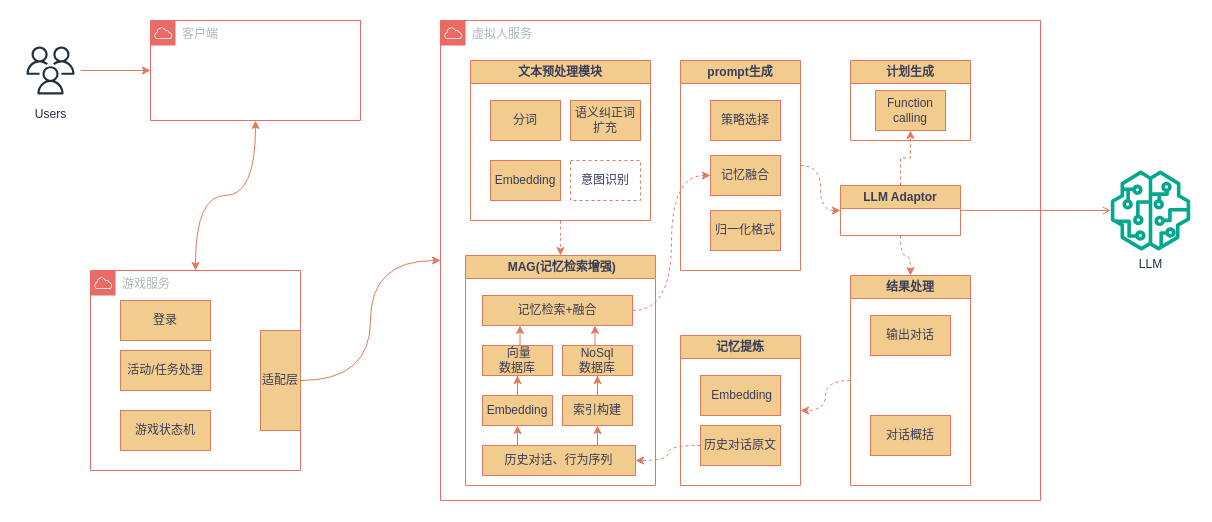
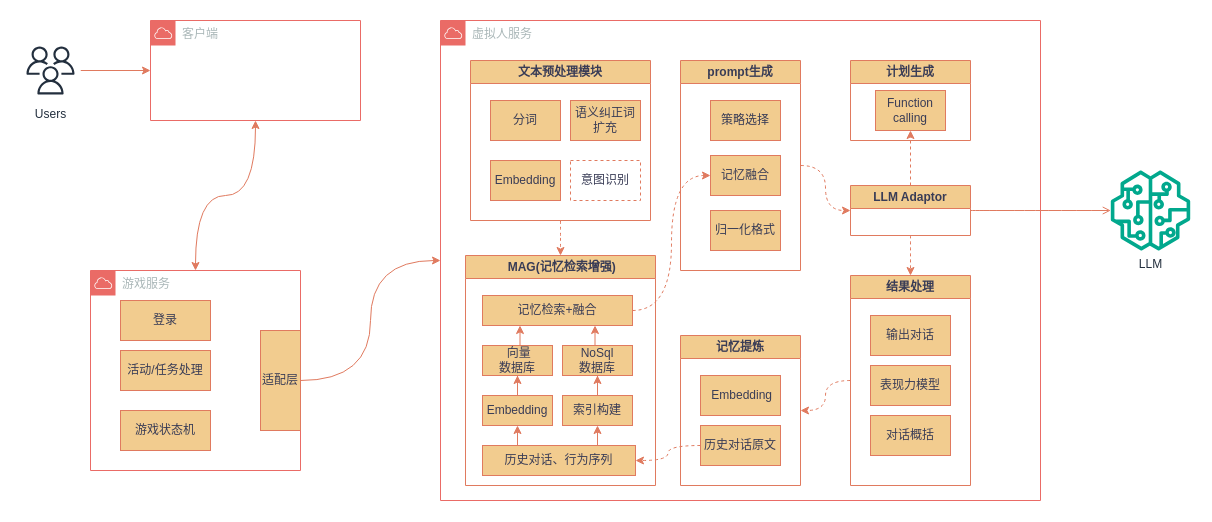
(901, 211) -> (911, 211)
none -> (911, 386)
